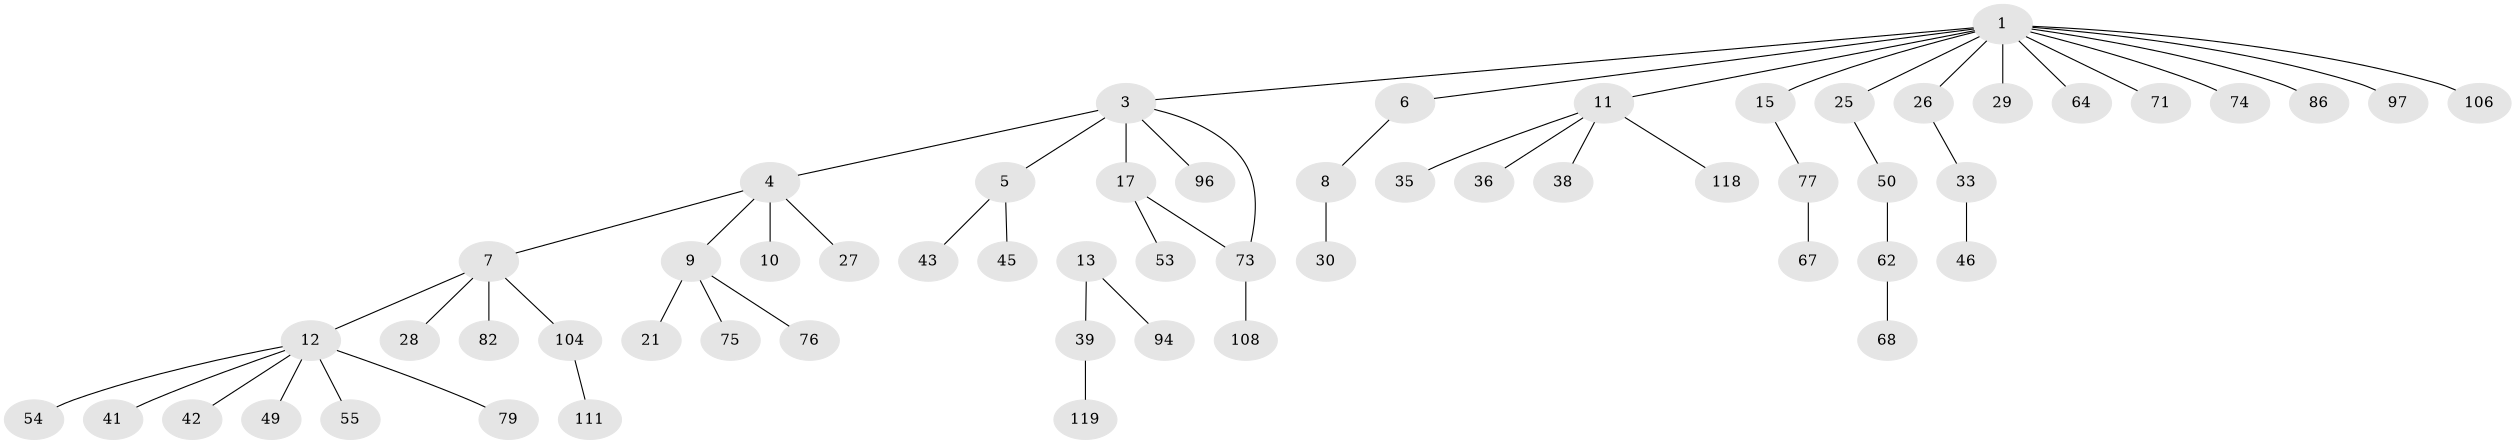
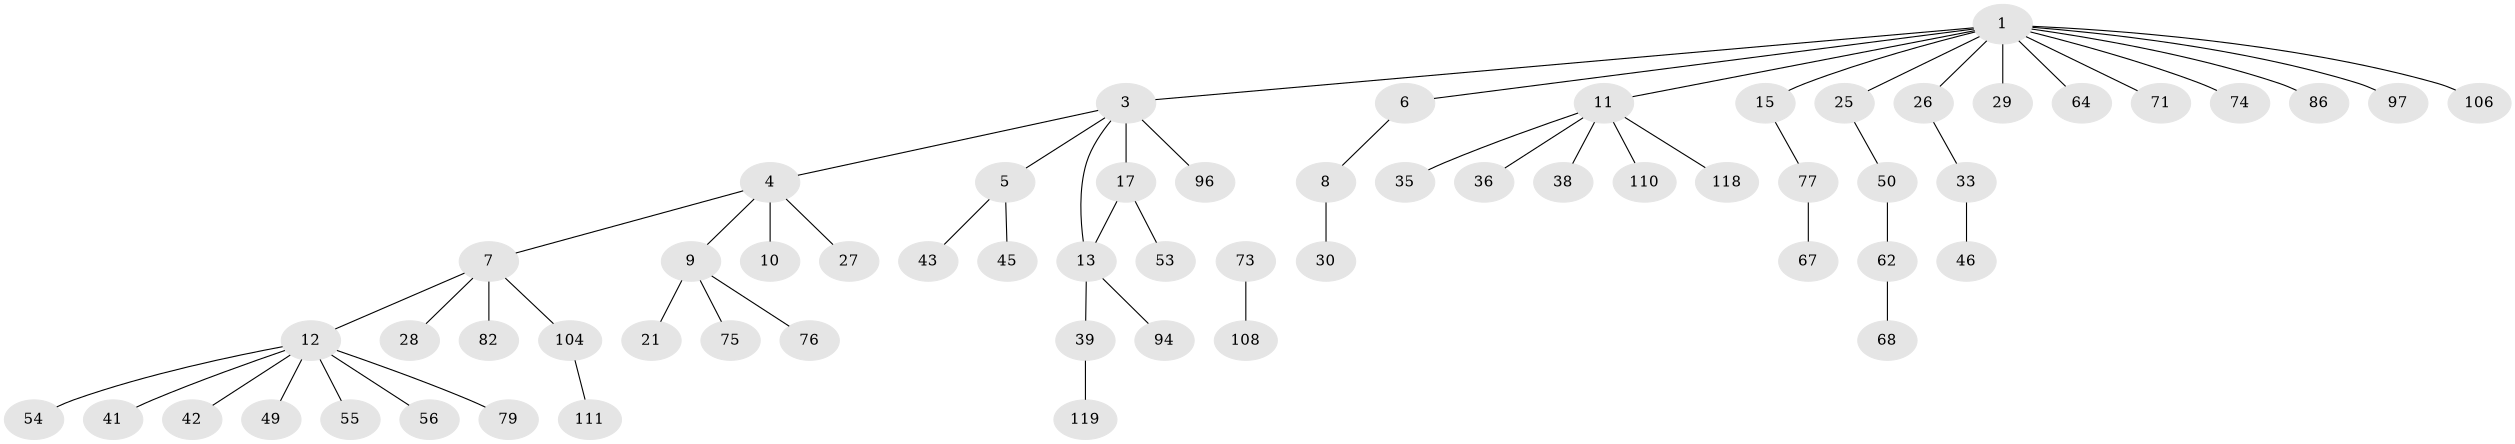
(1237, 152) -> (1083, 178)
none -> (1645, 182)
(1186, 222) -> (1106, 222)
none -> (430, 420)
